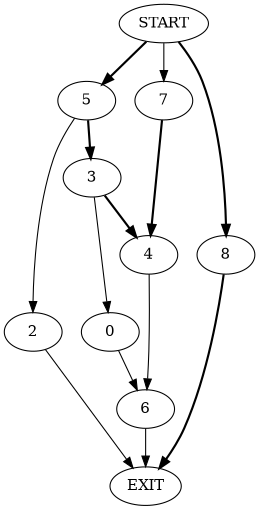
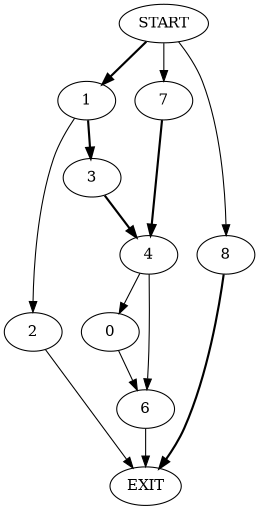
(87, 101) -> (87, 101)
(216, 129) -> (216, 129)
(101, 249) -> (132, 289)
